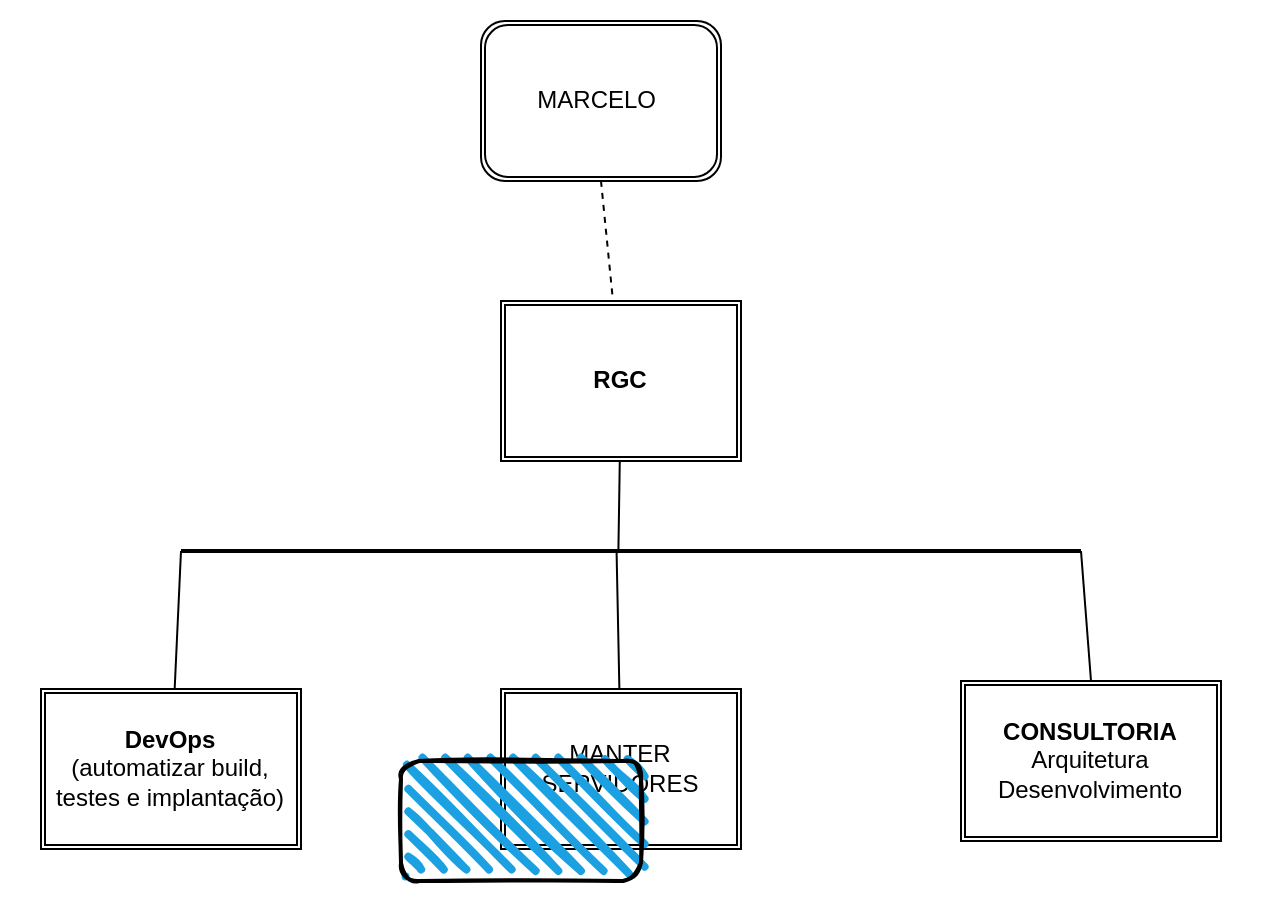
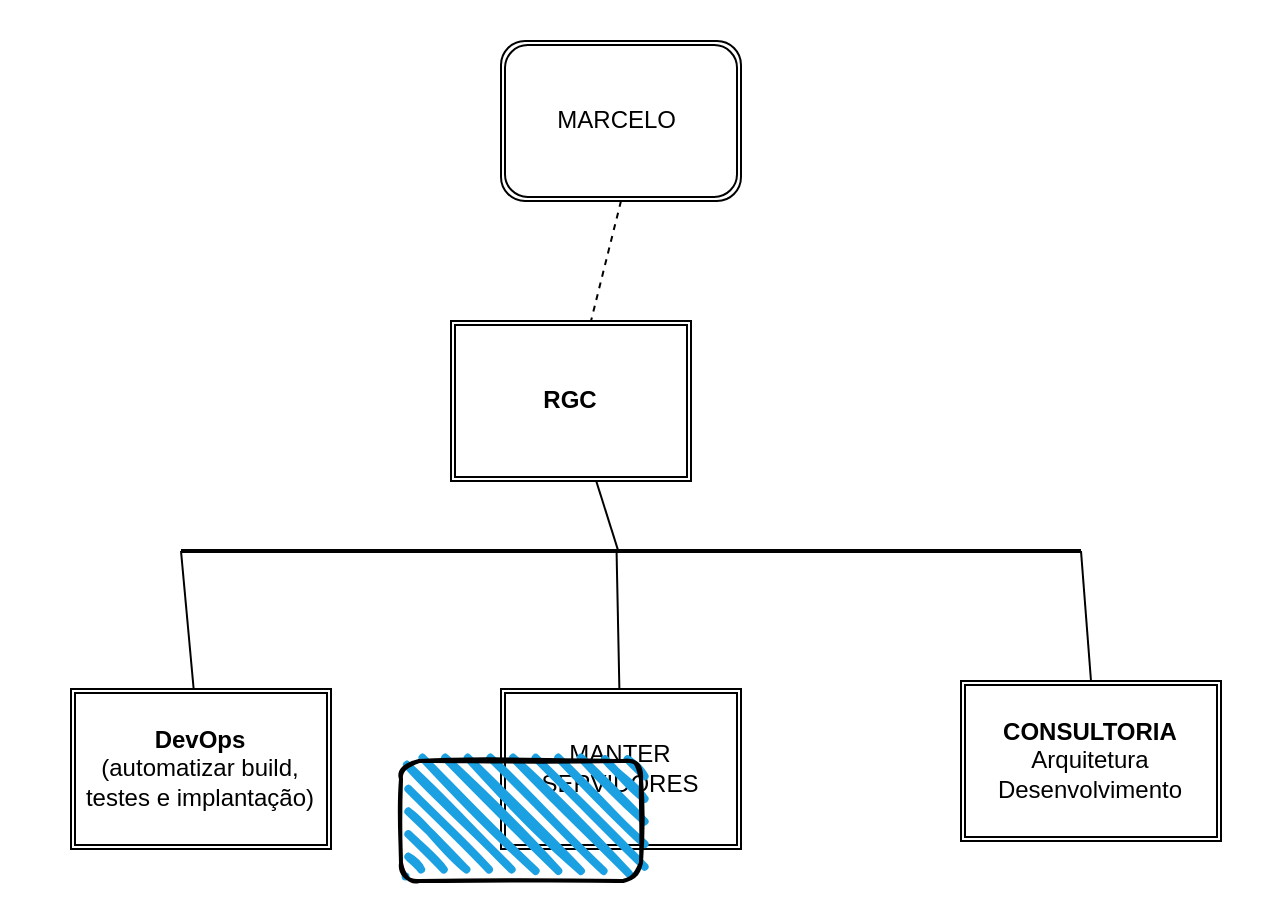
(601, 101) -> (621, 121)
(621, 381) -> (571, 401)
(171, 769) -> (201, 769)
